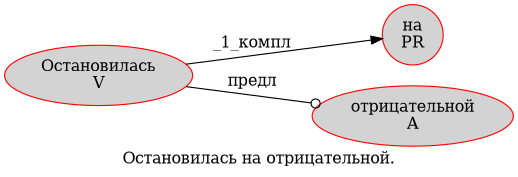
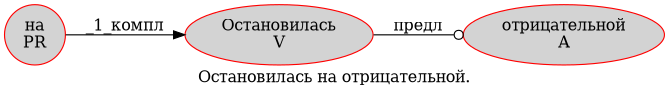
(279, 52) -> (120, 35)
